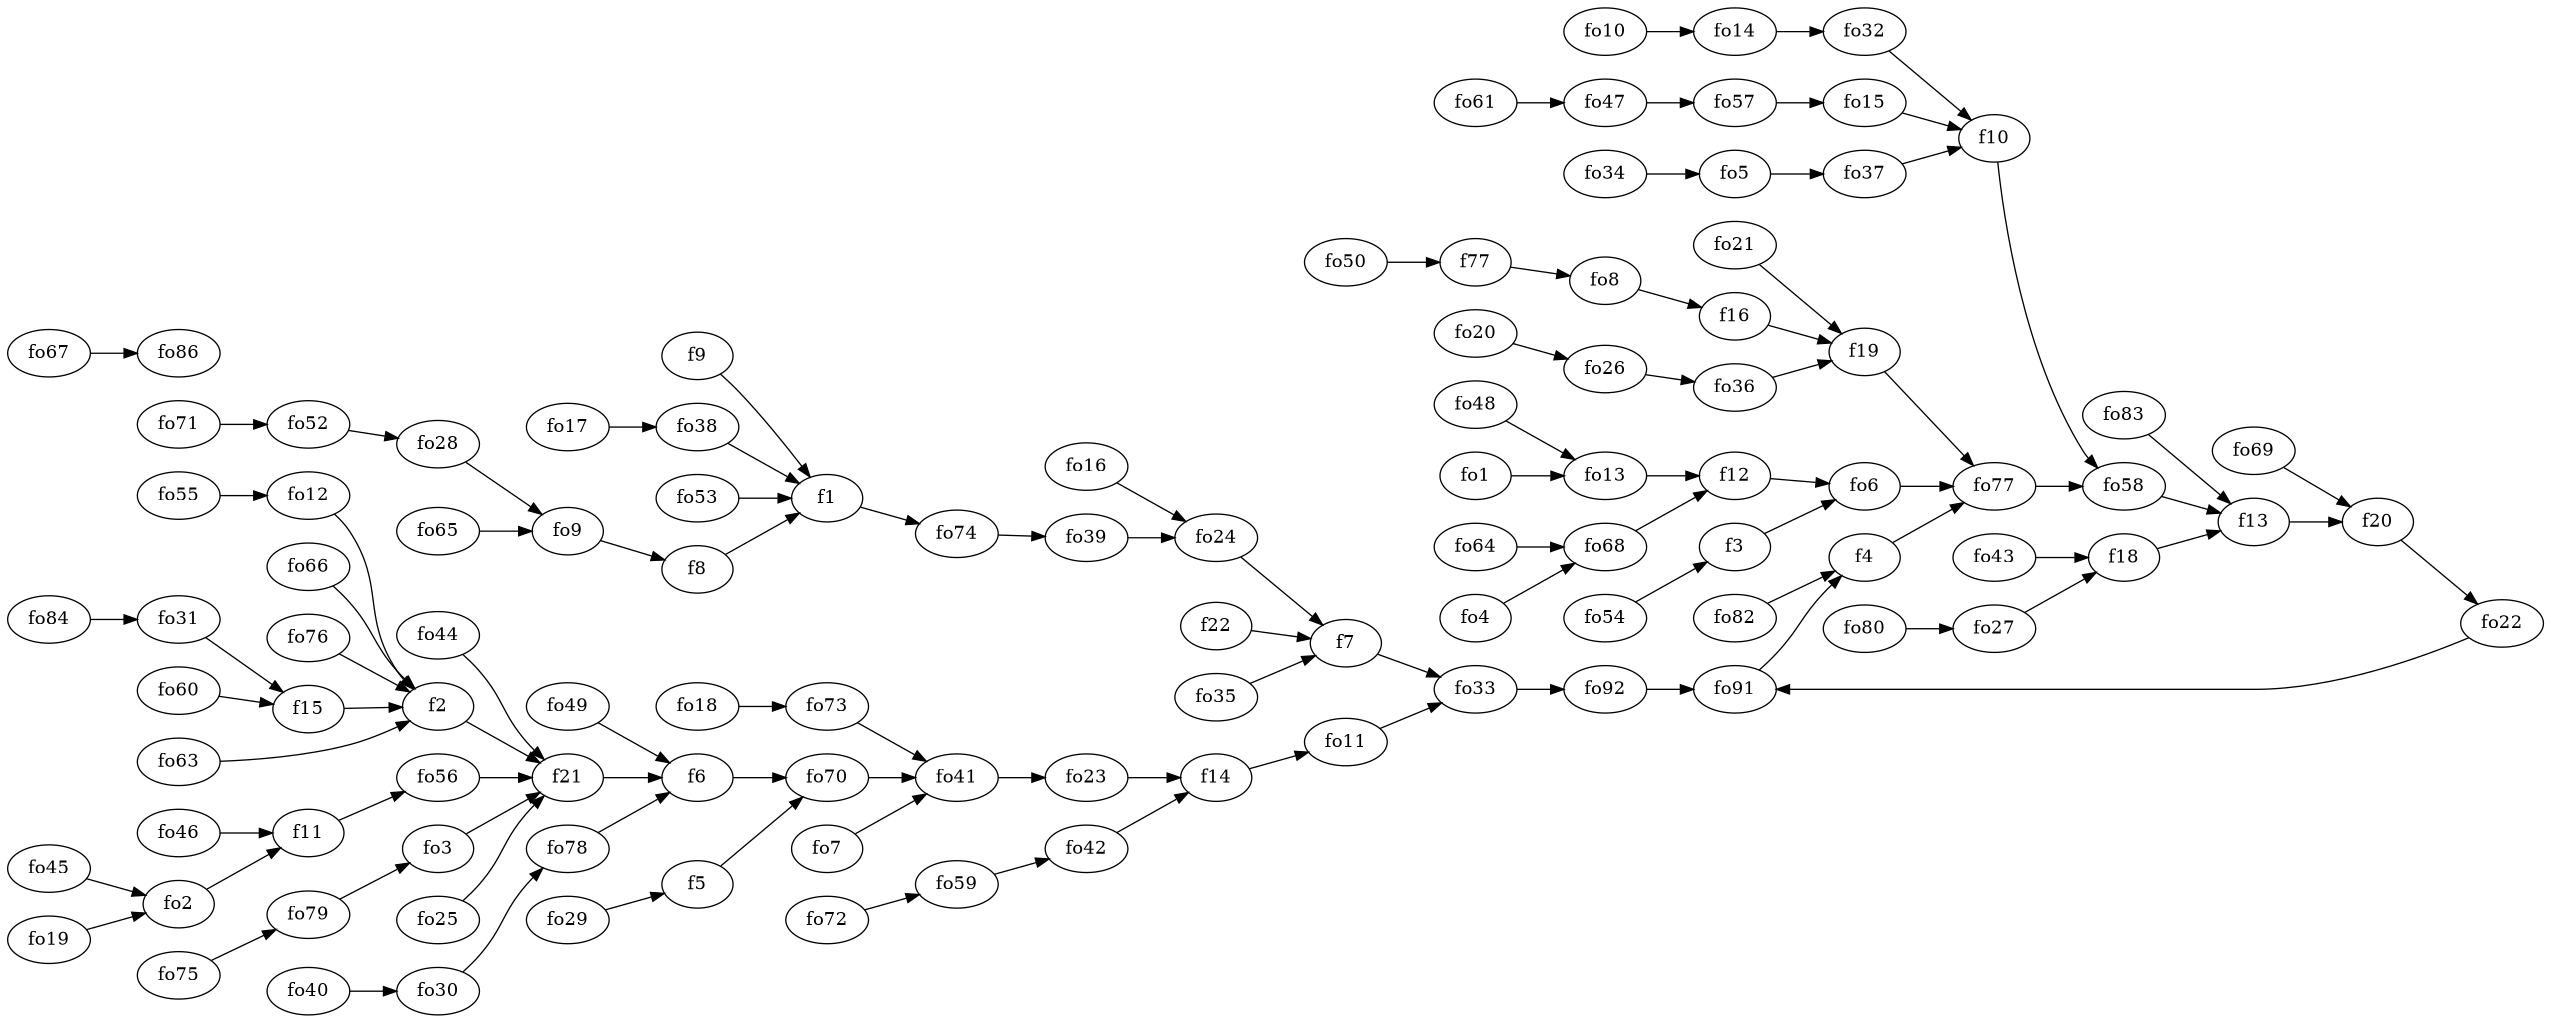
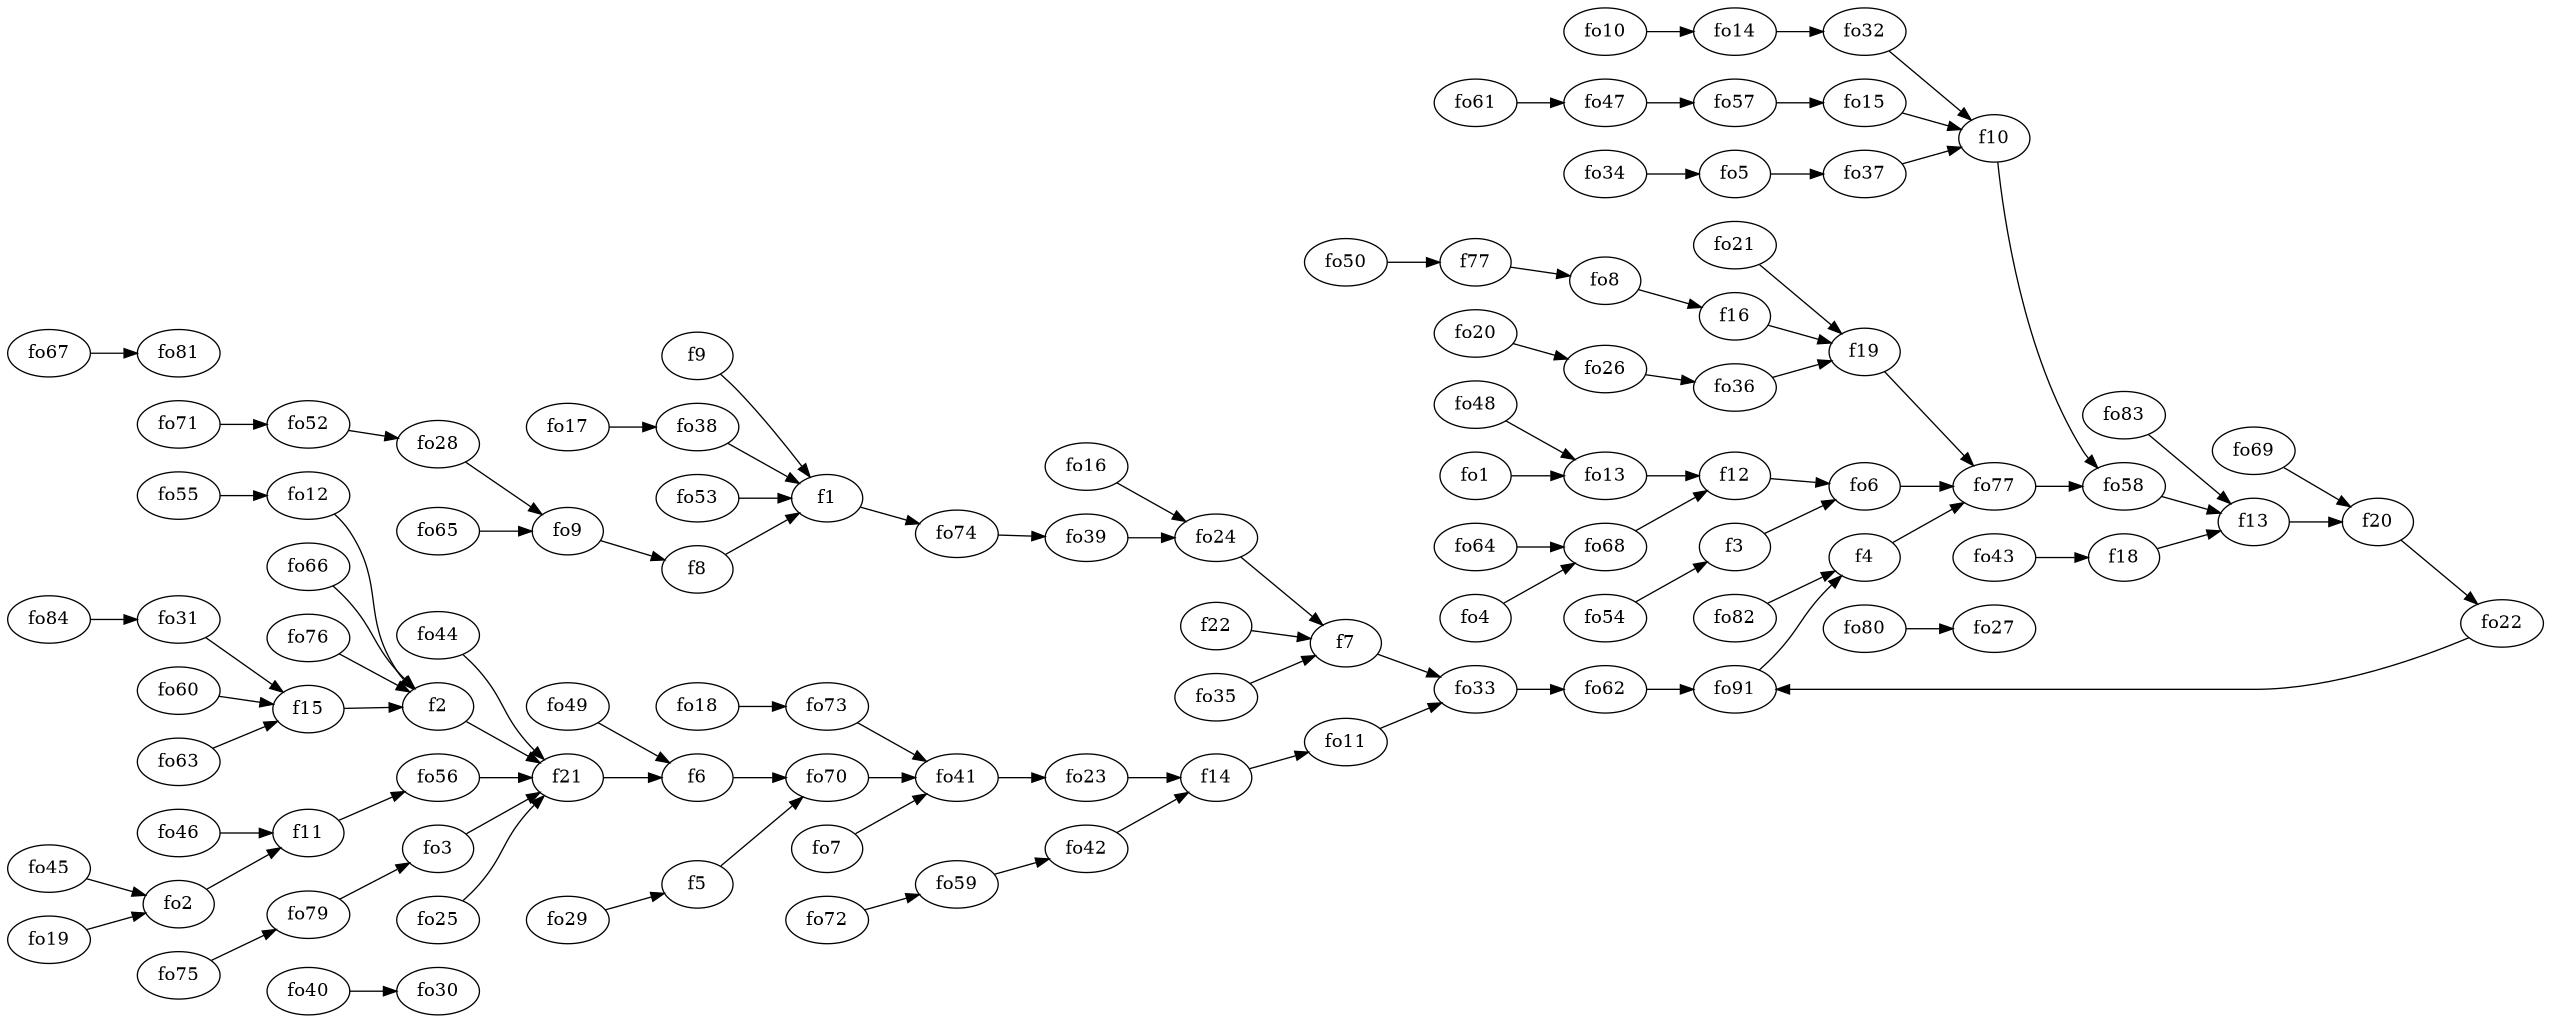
(179, 353) -> (179, 353)
(2054, 596) -> none
(1605, 689) -> (1605, 689)
(311, 753) -> (239, 737)
(568, 849) -> none
